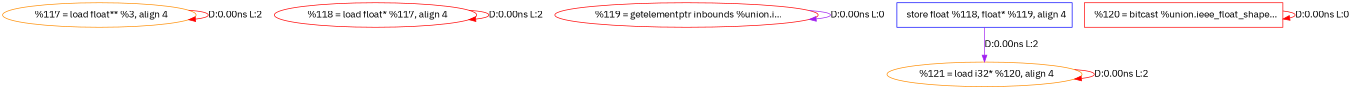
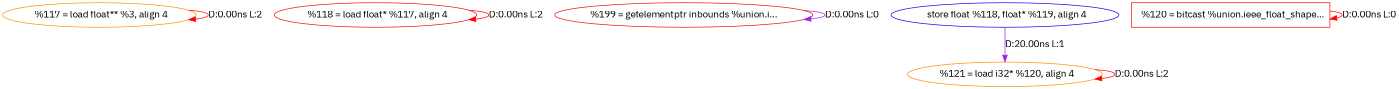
(687, 15) -> (684, 15)
(985, 15) -> (1005, 15)
(1011, 45) -> (1035, 45)
